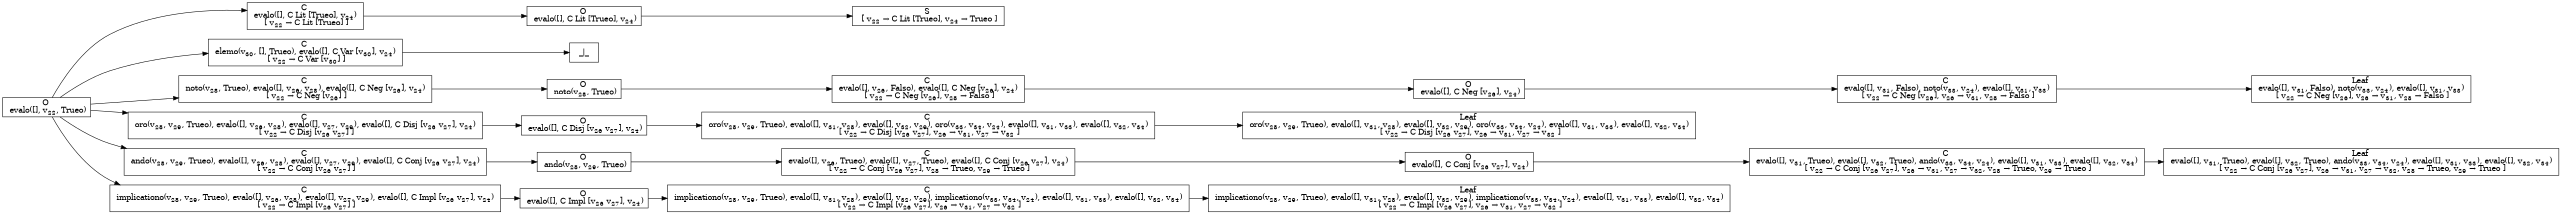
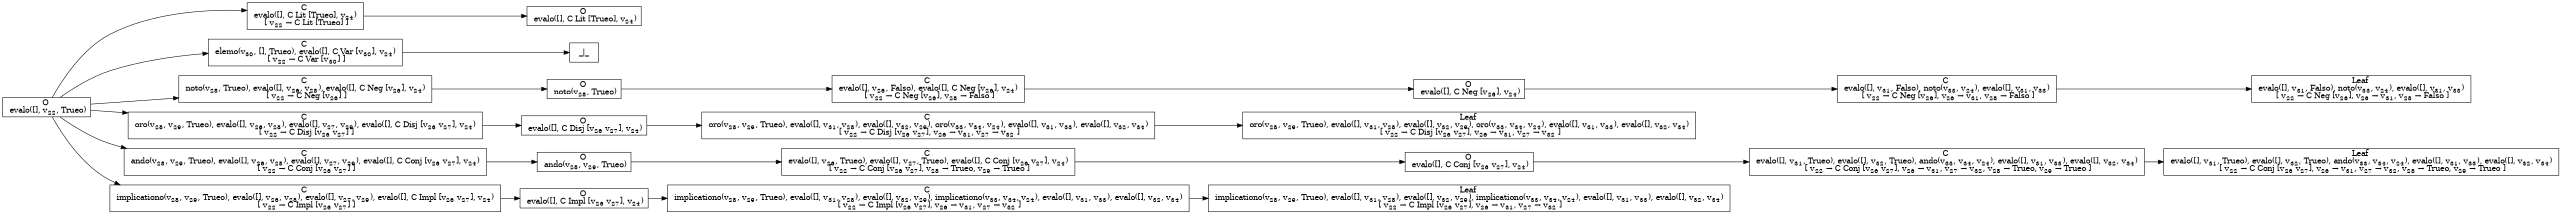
(928, 16) -> none
